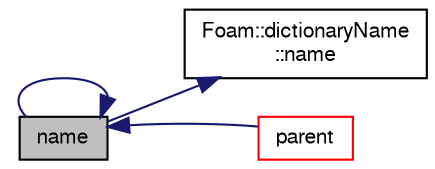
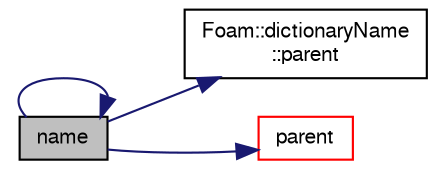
(306, 44) -> (306, 44)
(194, 124) -> (172, 153)
